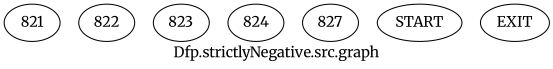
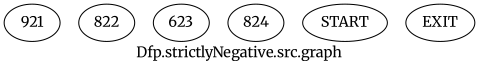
(32, 23) -> (32, 23)
(181, 23) -> (181, 23)
(331, 23) -> none
